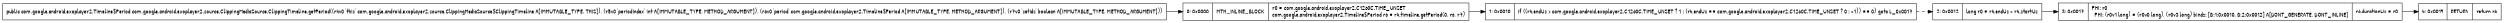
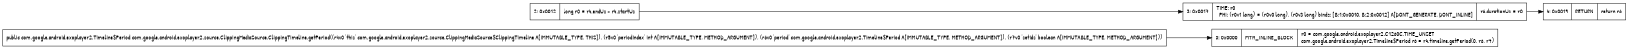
(2100, 8) -> (1227, 8)
(1701, 12) -> none
